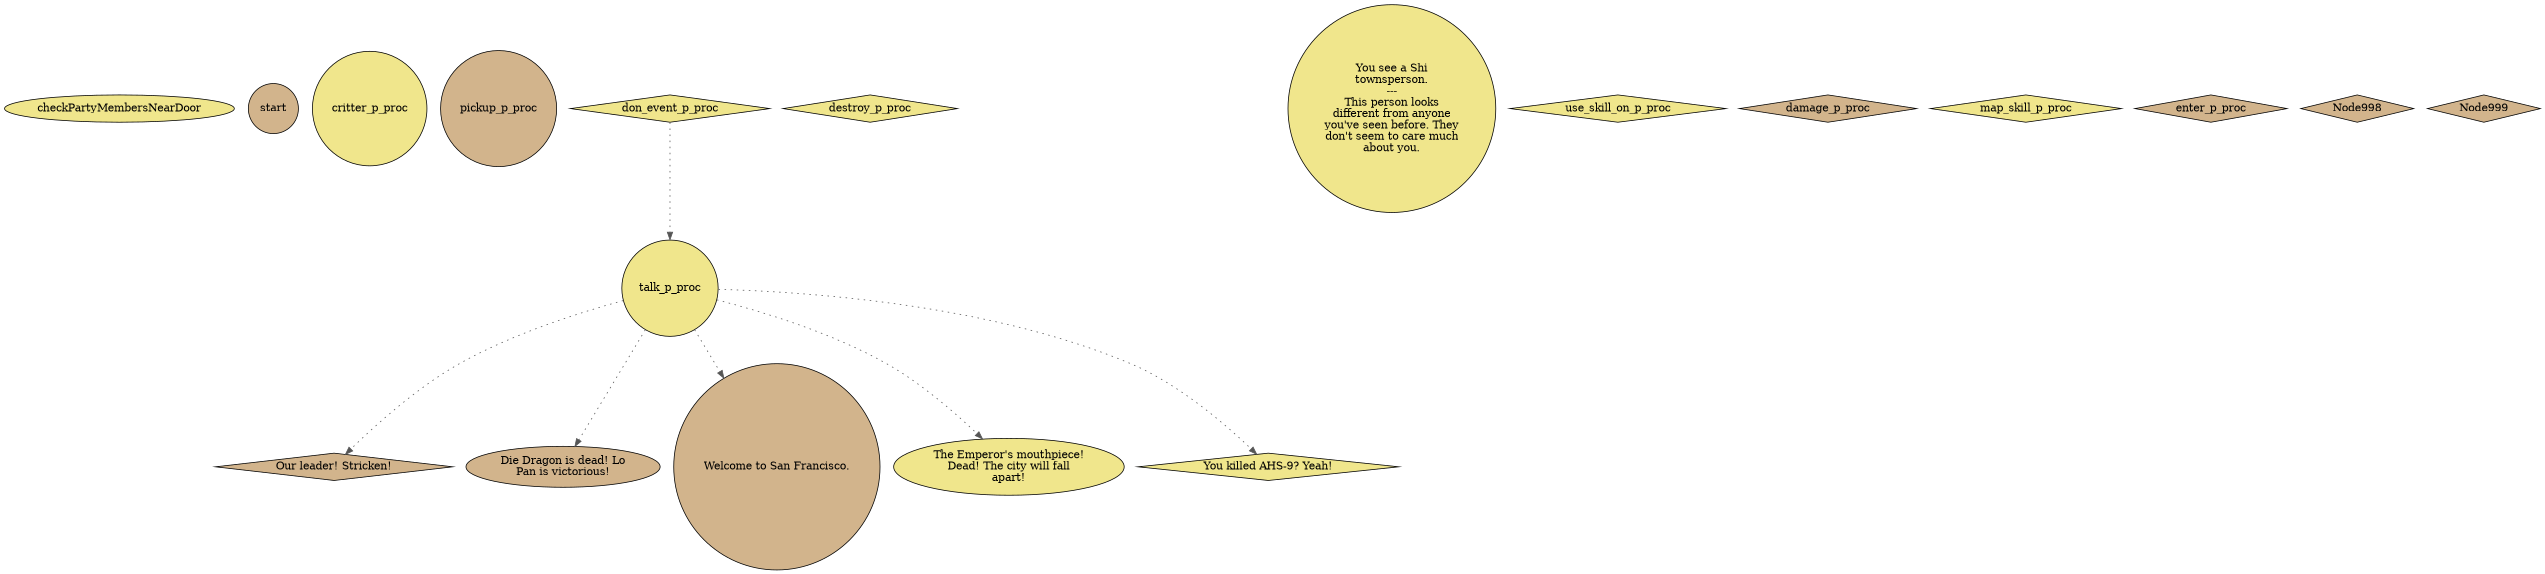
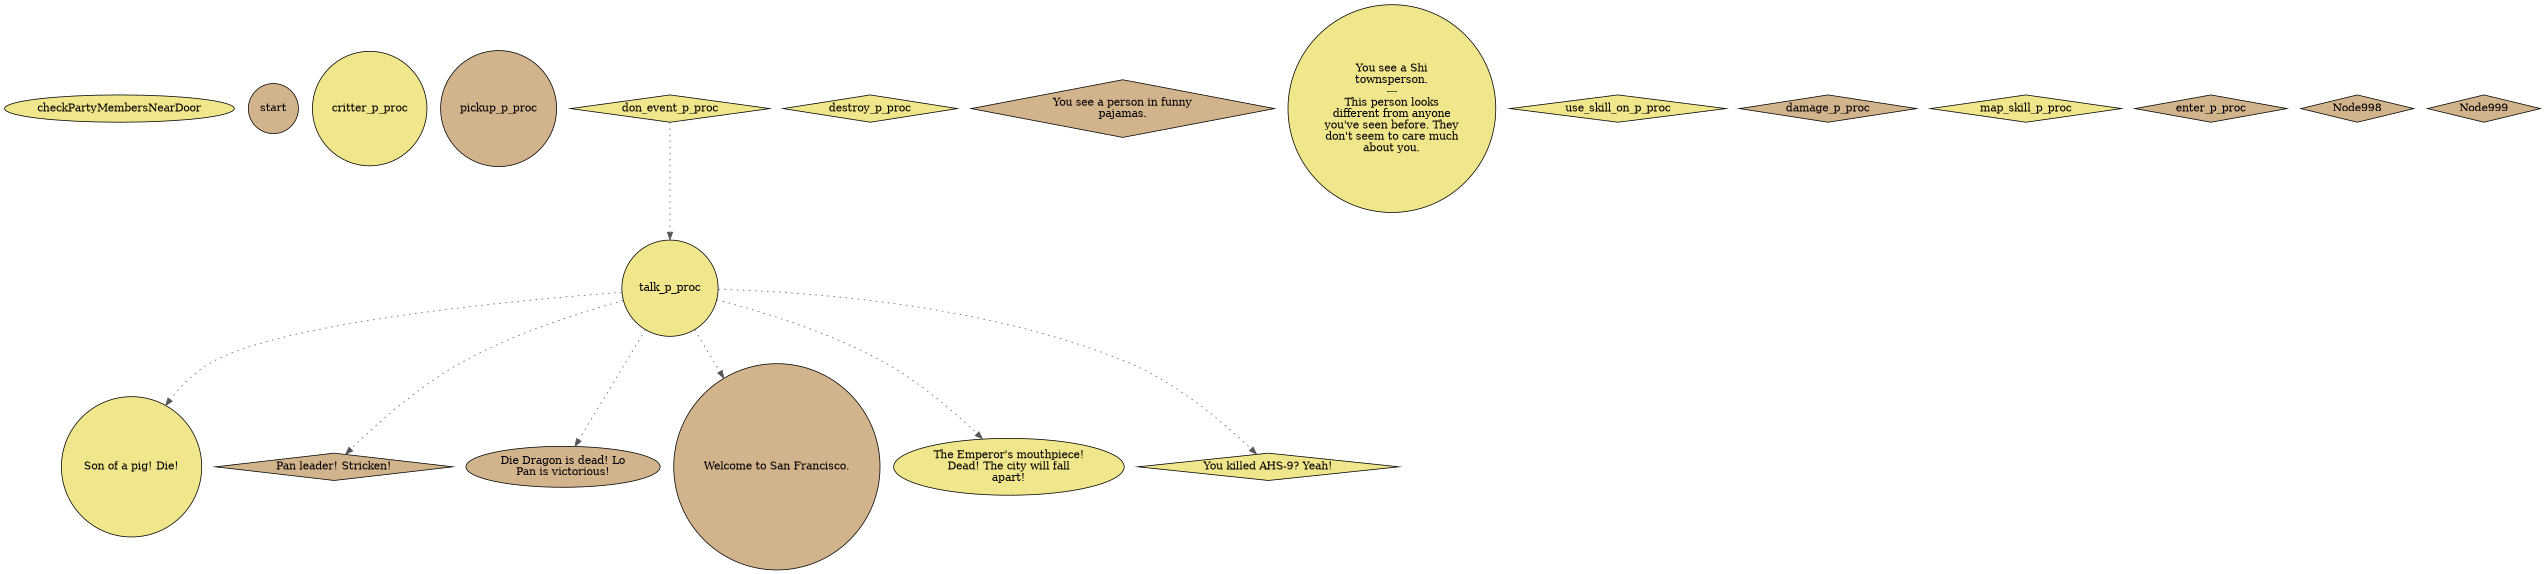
none -> (1123, 109)
none -> (132, 467)
(334, 467) -> (334, 467)
